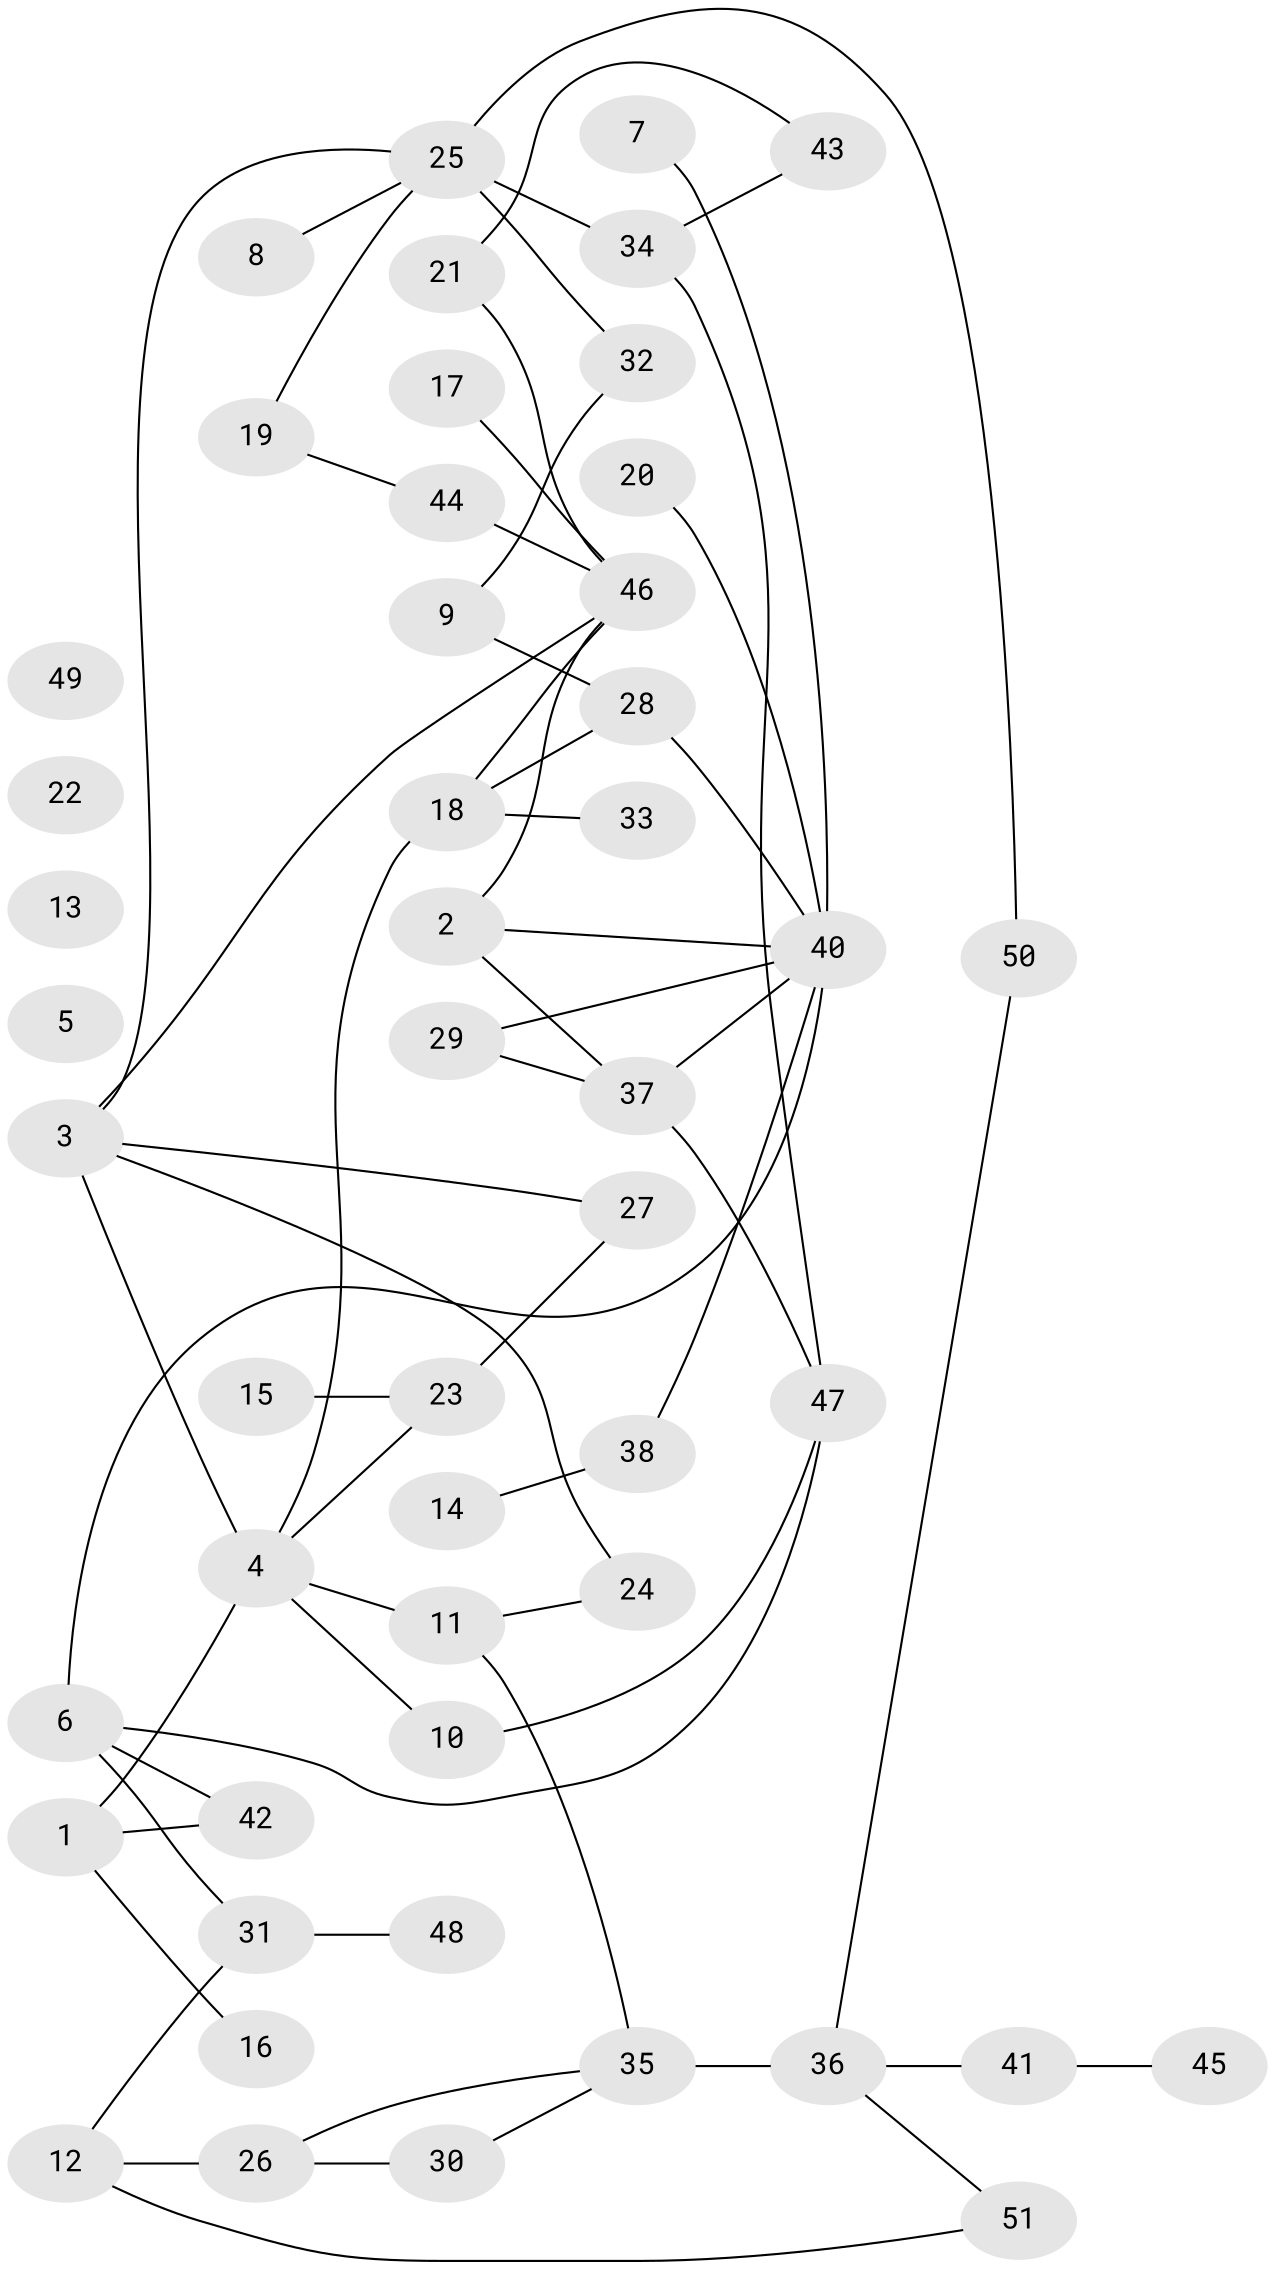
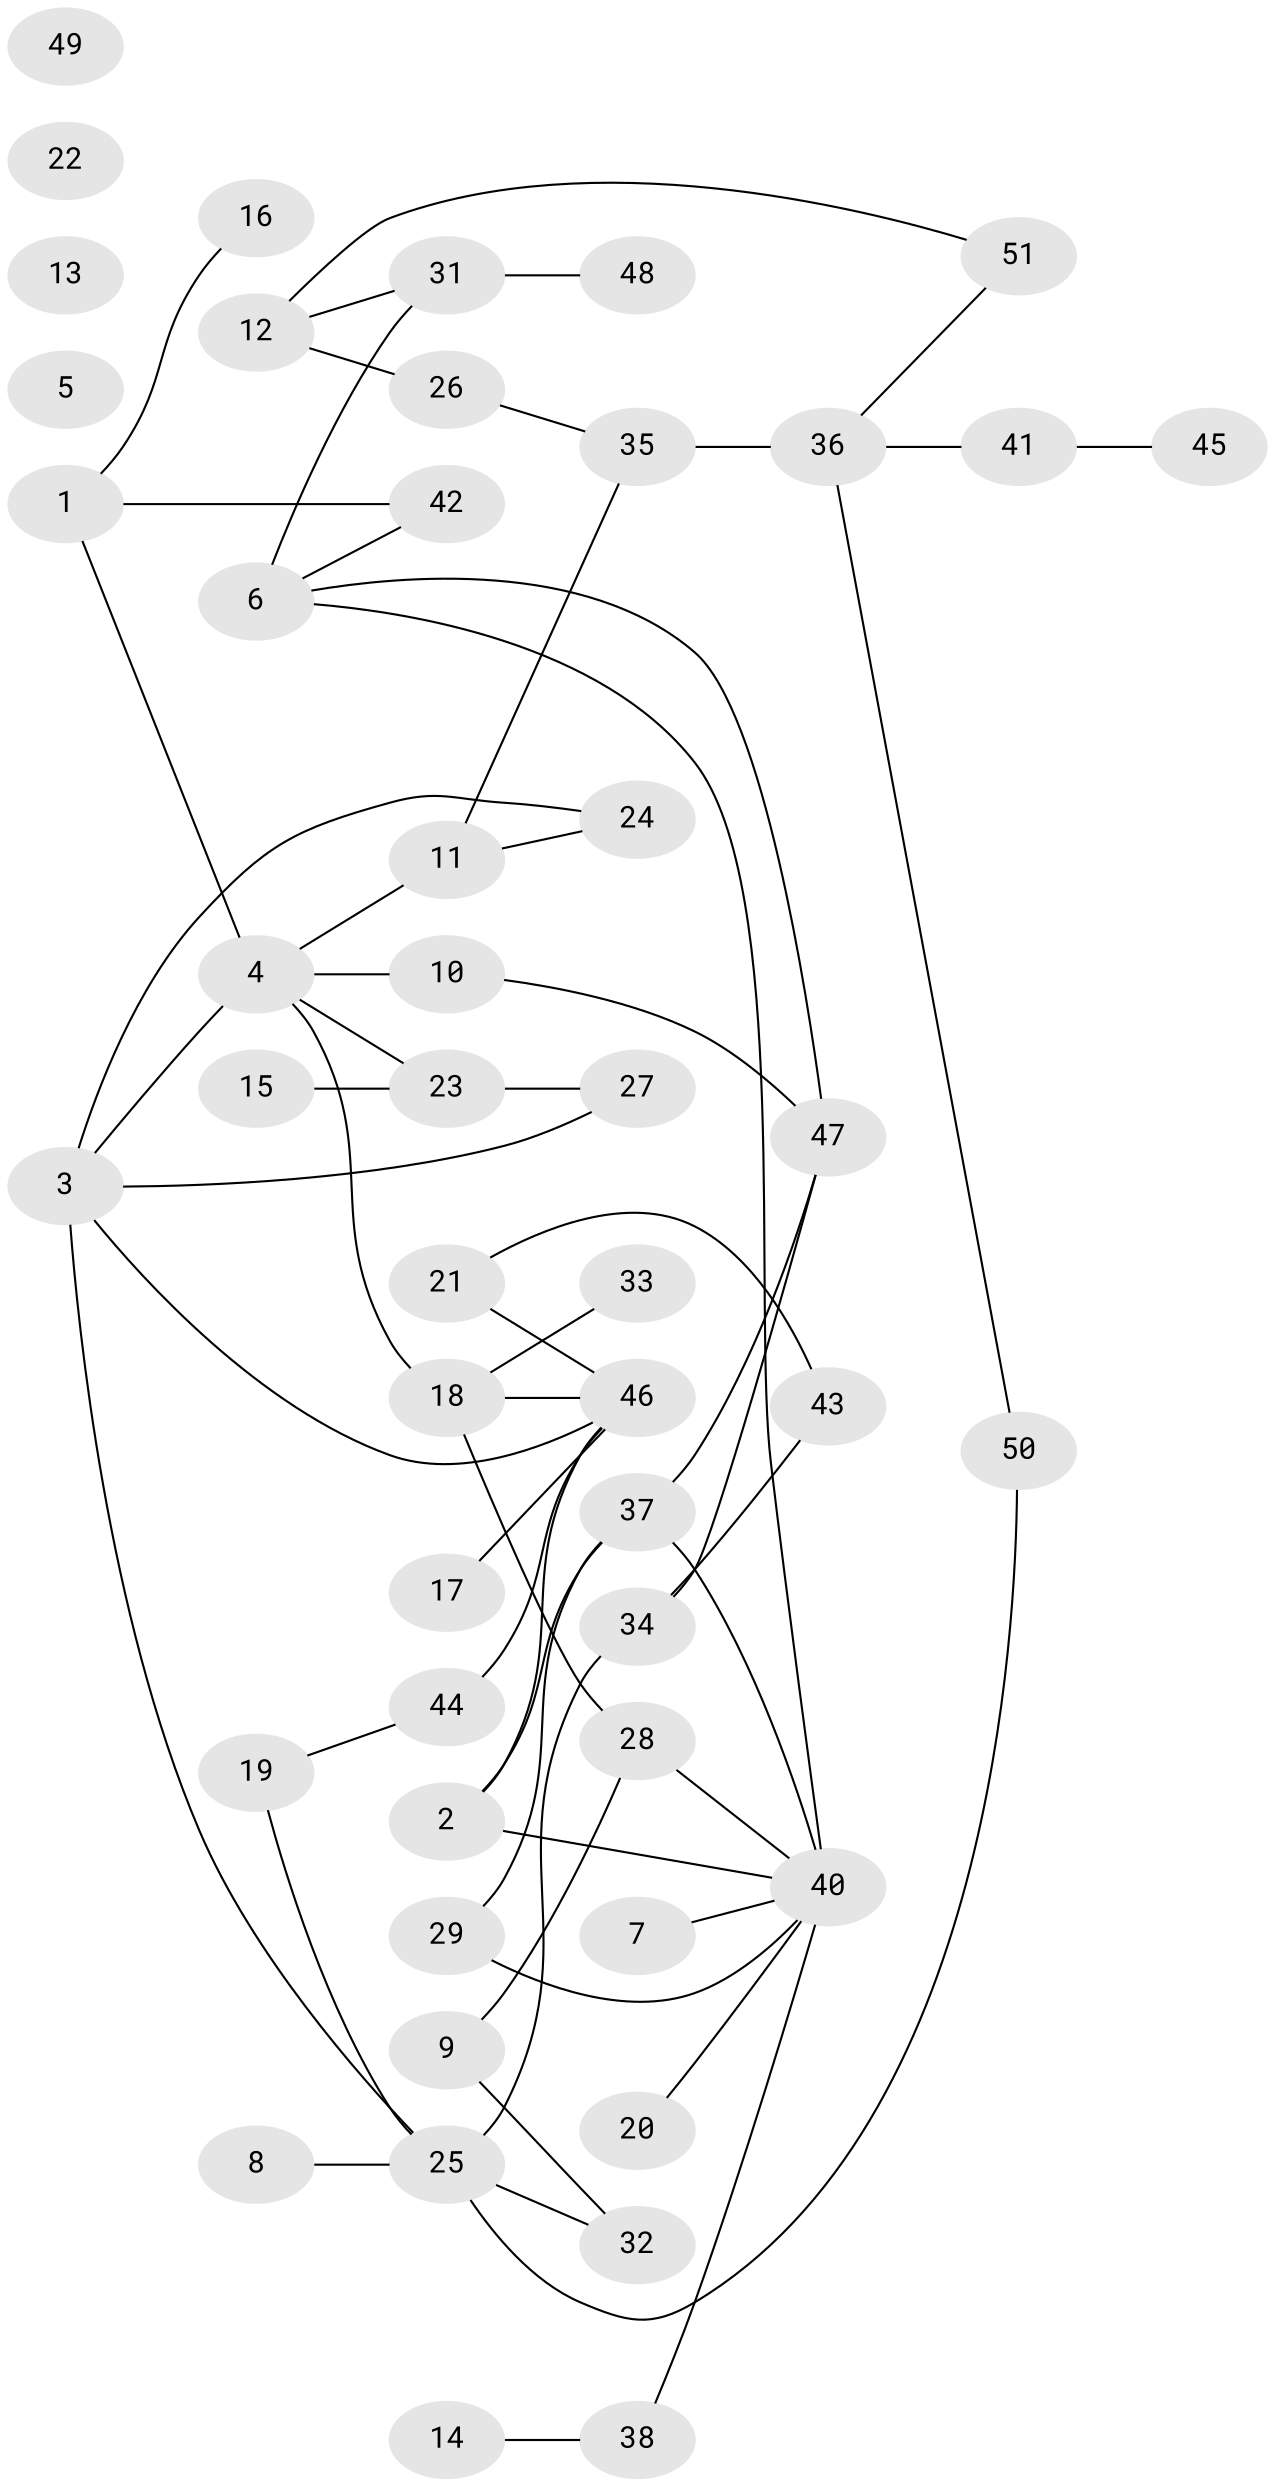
(447, 2164) -> none
